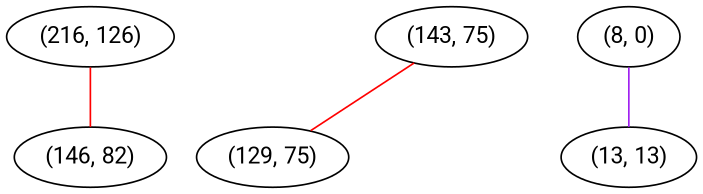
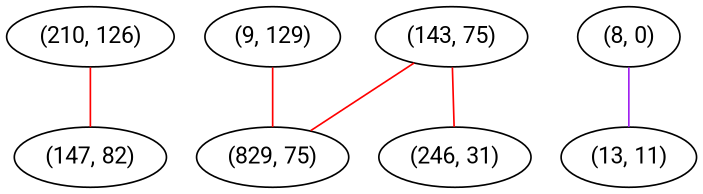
(90, 37) -> (90, 37)
none -> (273, 37)
(90, 157) -> (90, 157)
(273, 157) -> (273, 157)
none -> (455, 157)
(629, 157) -> (629, 157)
